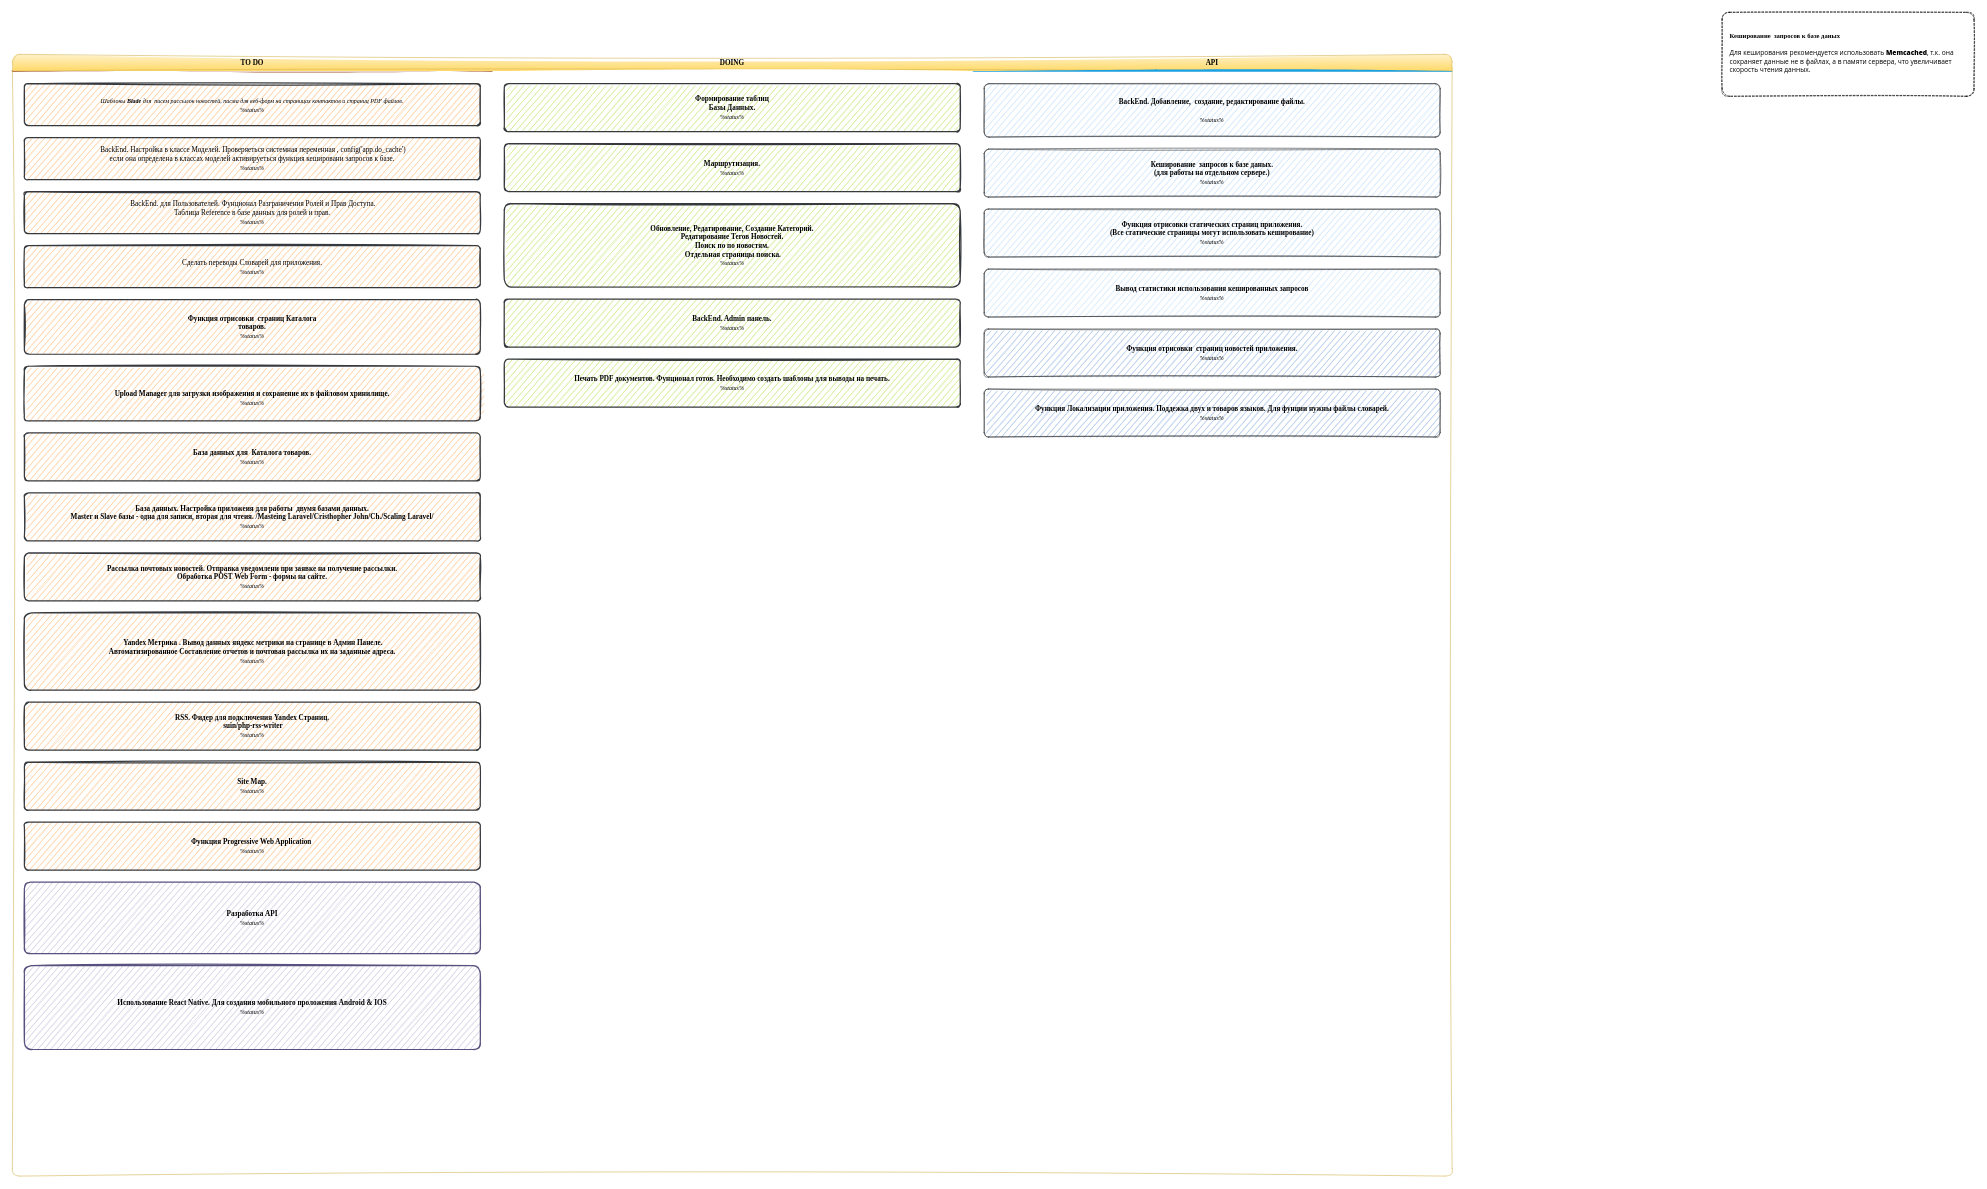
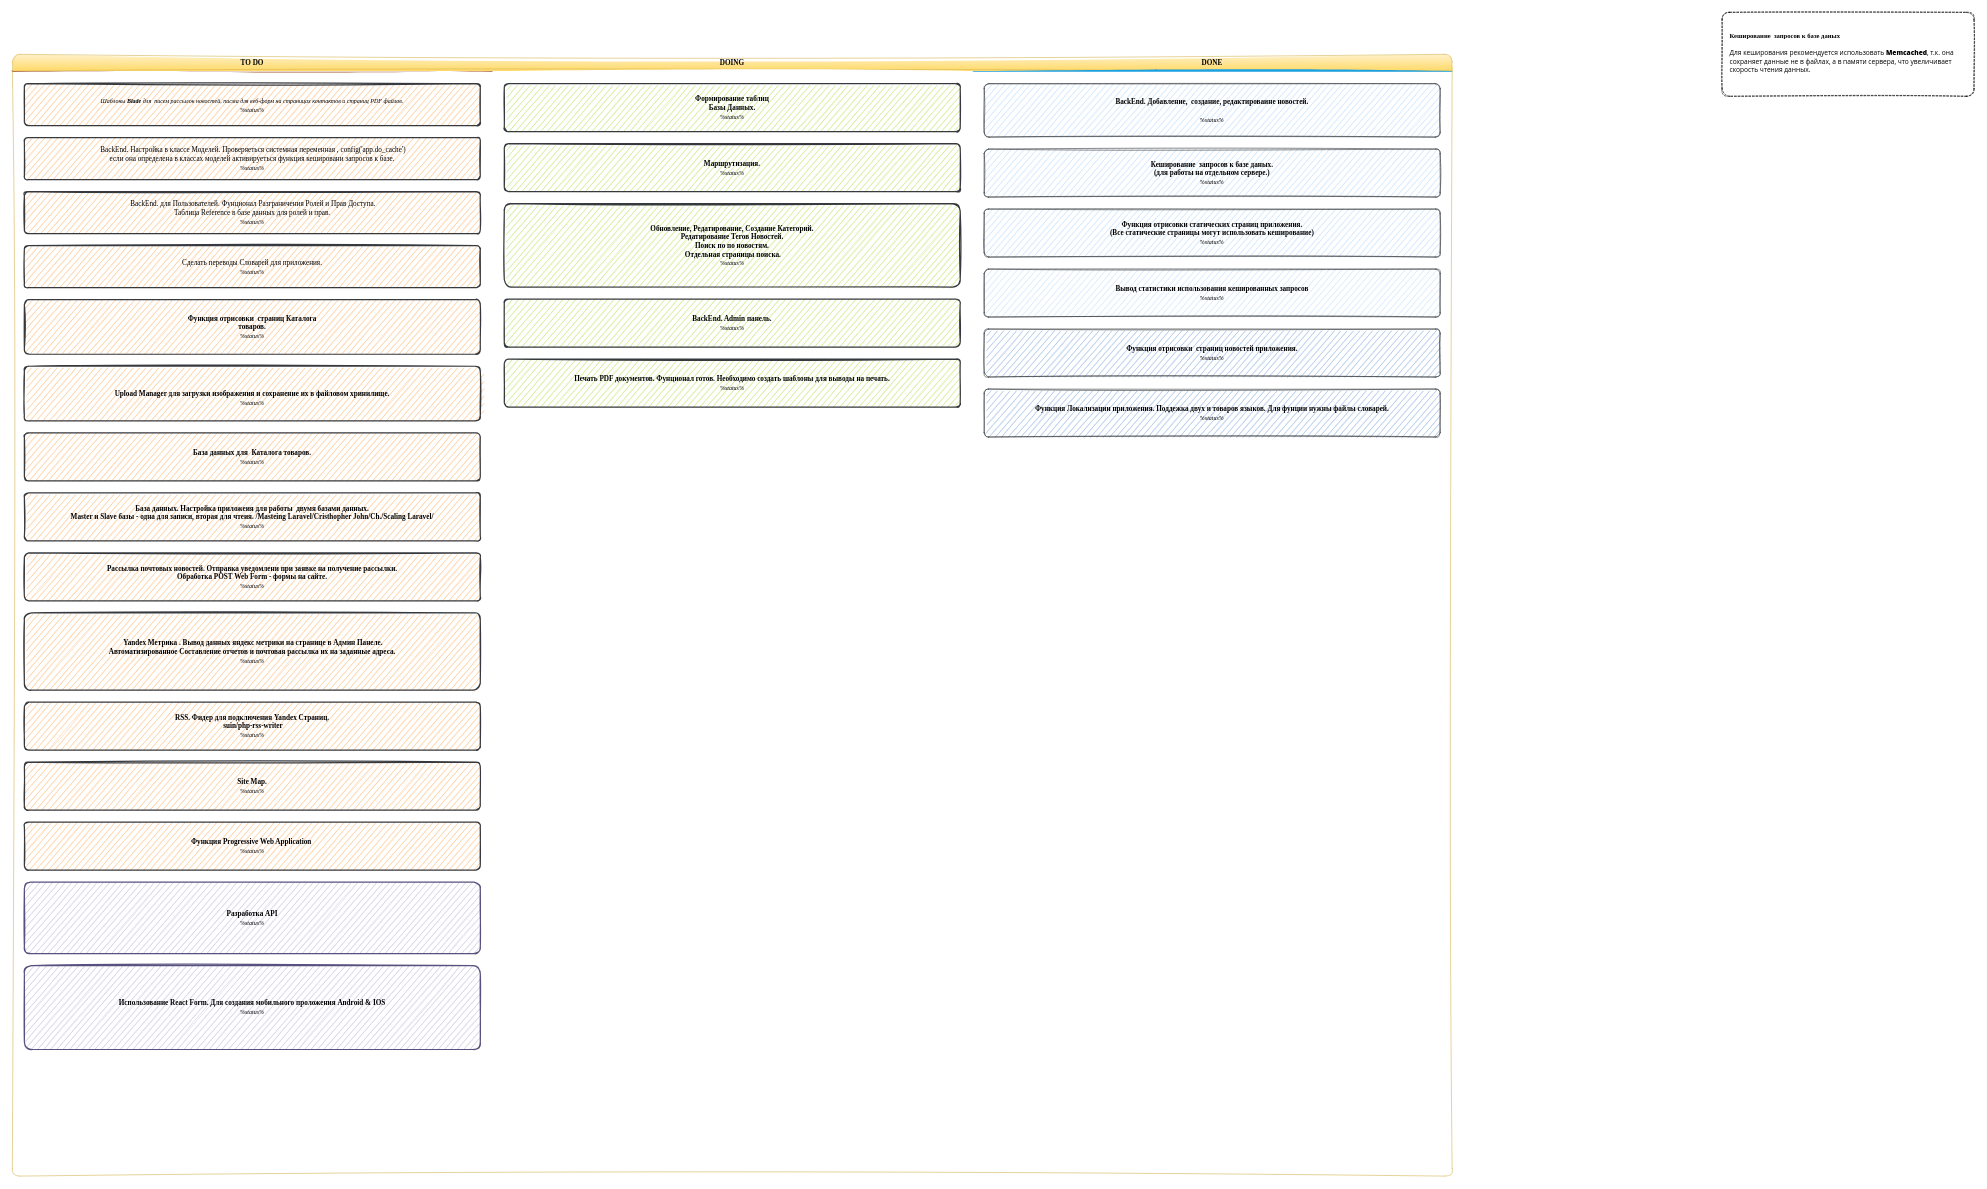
(1212, 63) -> (1212, 63)
(1212, 111) -> (1212, 111)
(252, 1008) -> (252, 1008)
